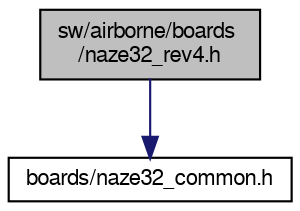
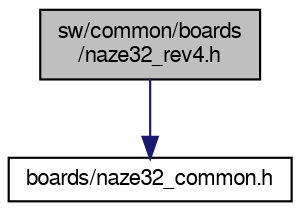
(150, 45) -> (150, 45)
